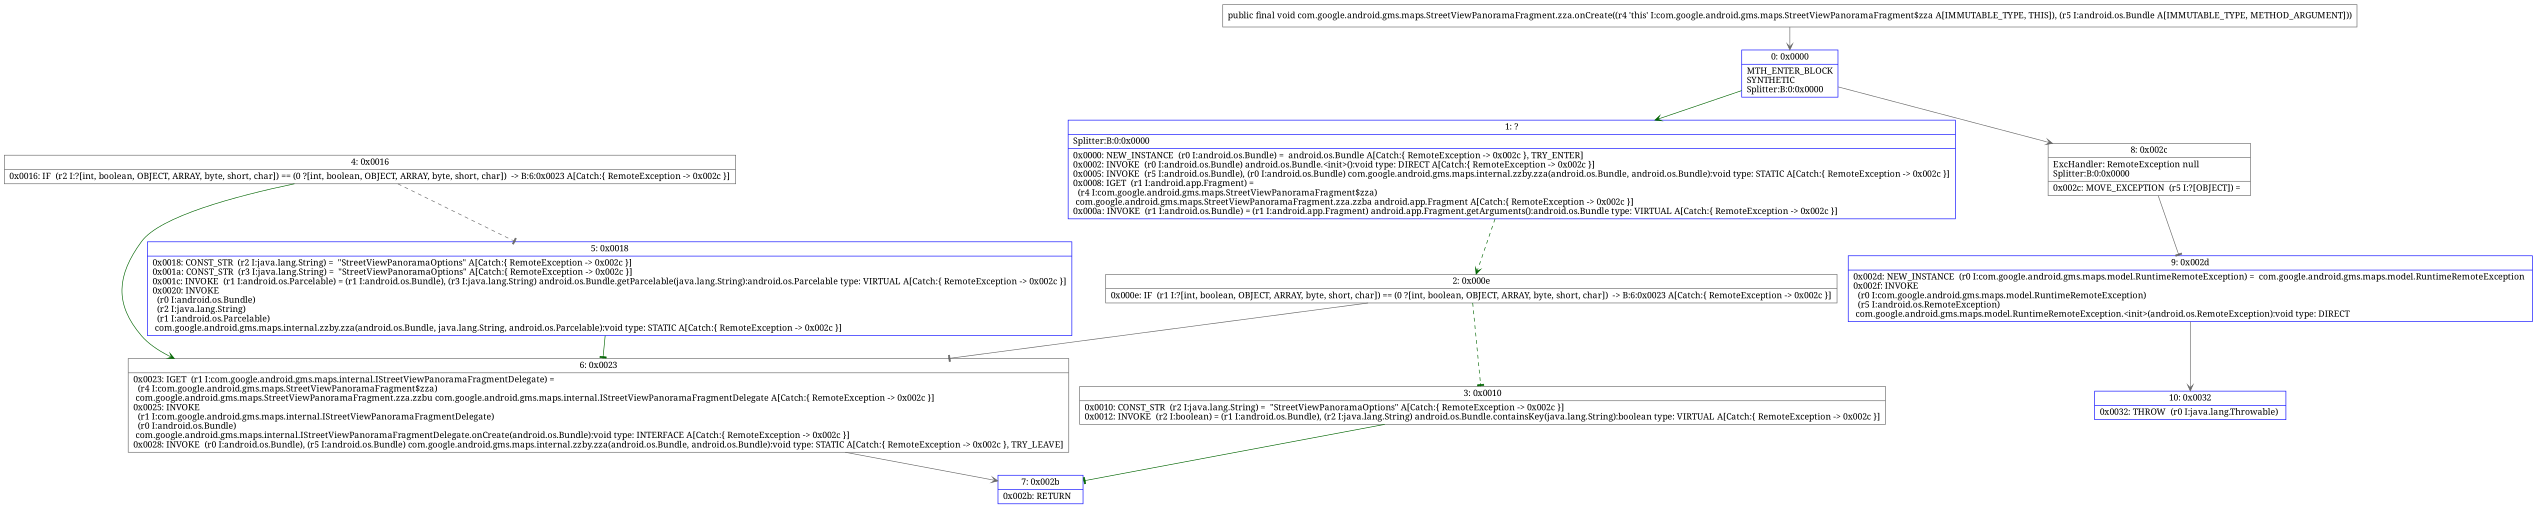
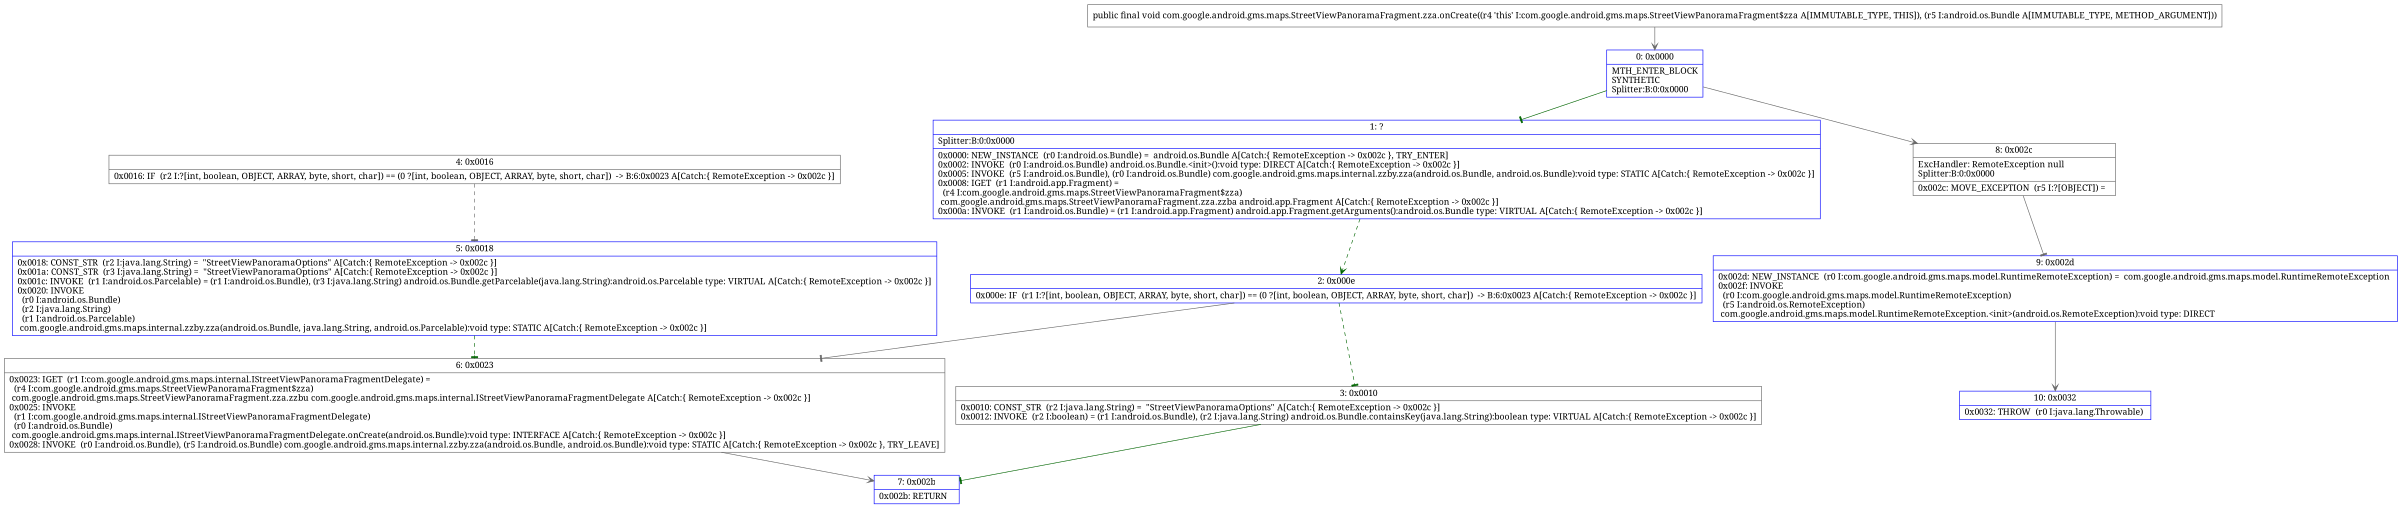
(1701, 104) -> (1565, 105)
(151, 232) -> none
(1471, 289) -> (1336, 289)
(604, 345) -> (475, 345)
